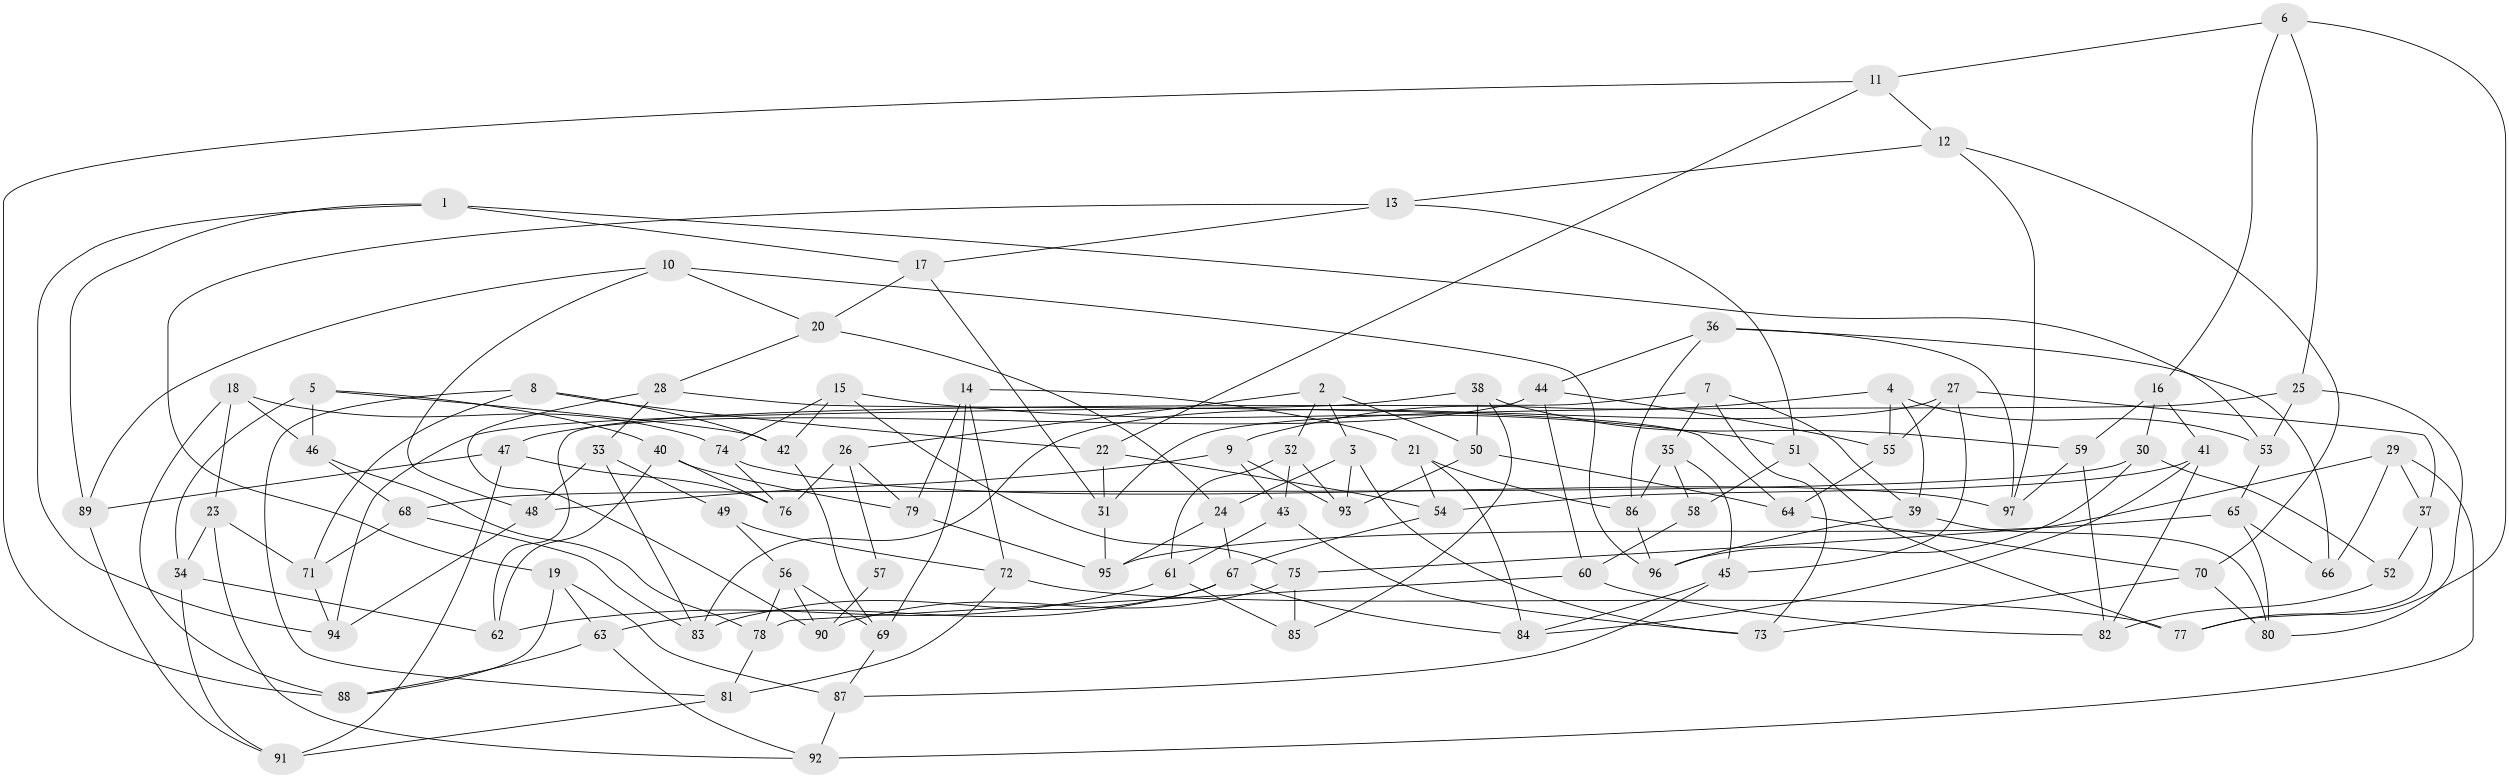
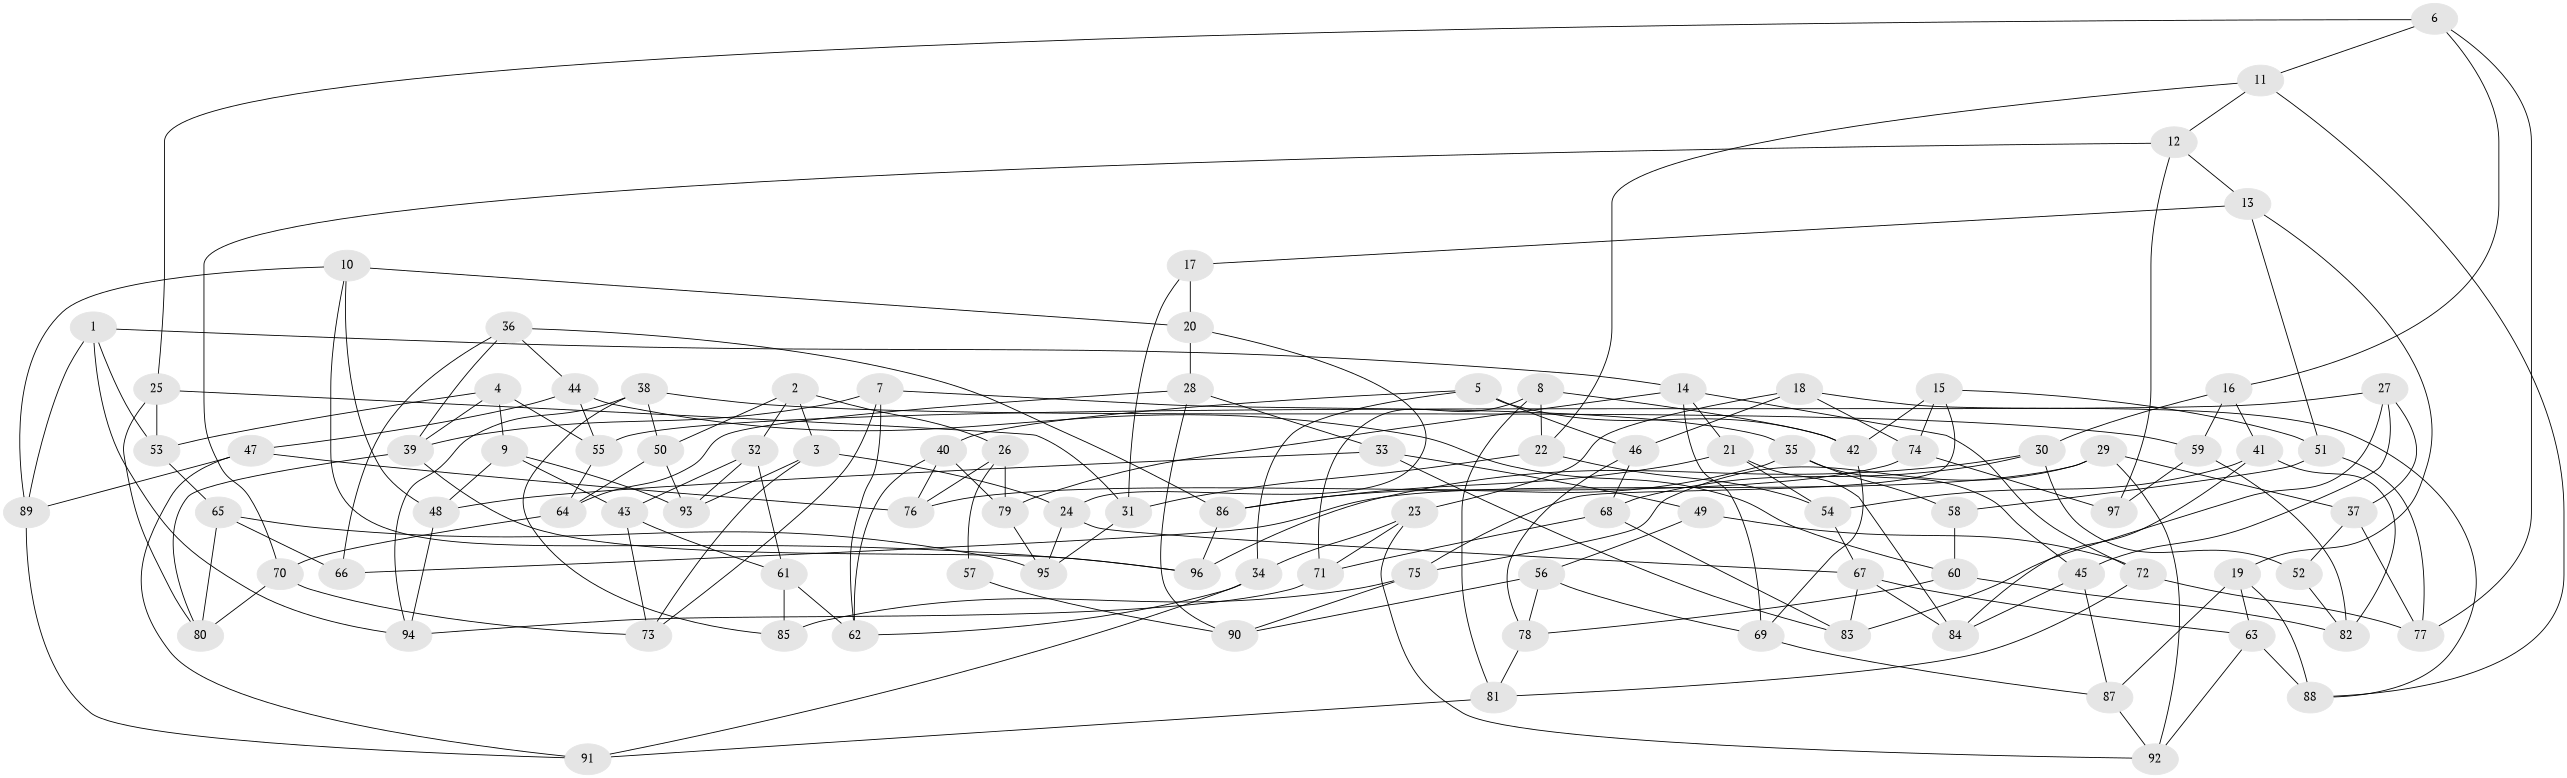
(683, 235) -> (889, 349)
(1928, 350) -> (456, 387)
